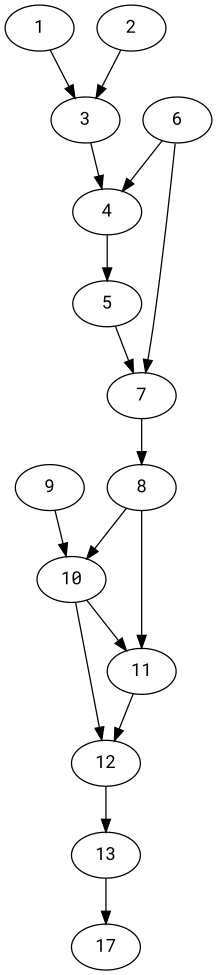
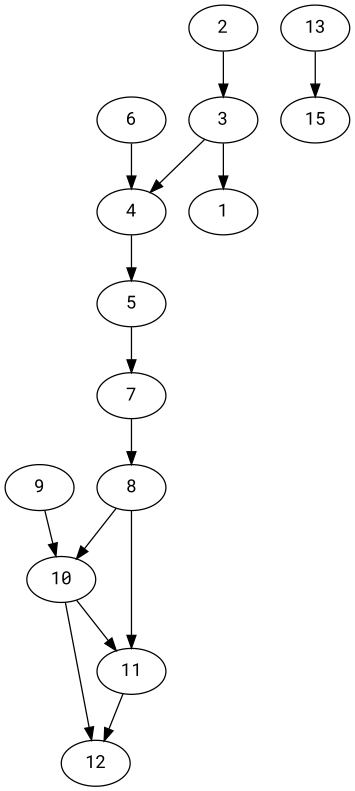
(60, 68) -> (223, 160)
(163, 252) -> none
(106, 803) -> none
(106, 947) -> (315, 120)
